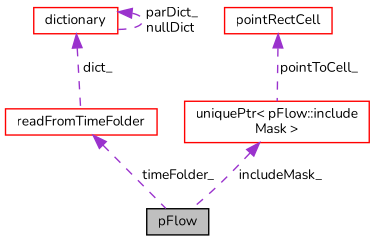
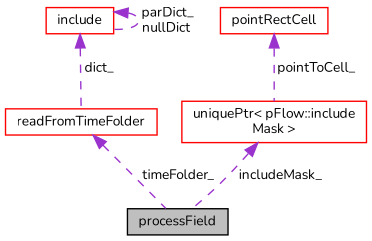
(76, 21) -> (80, 21)
(178, 222) -> (178, 222)
